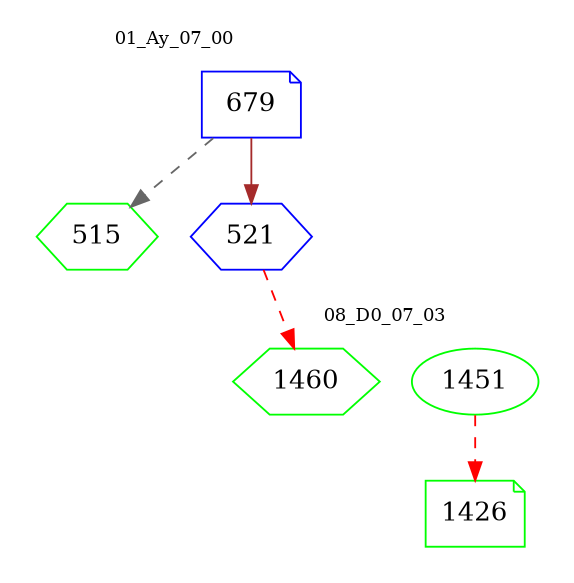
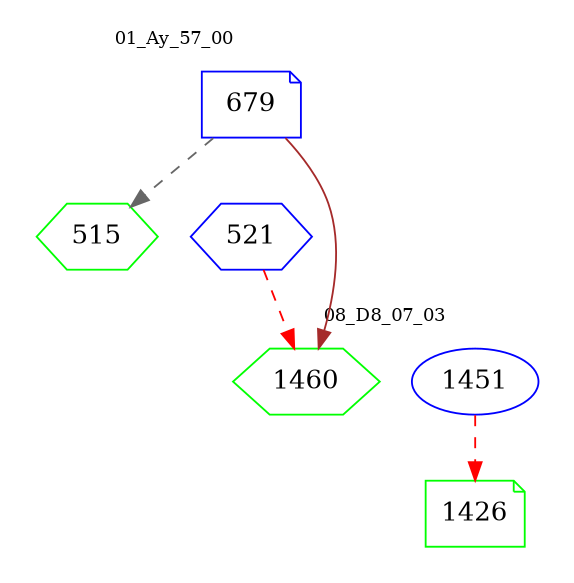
(174, 39) -> (174, 39)
(251, 162) -> (334, 228)
(385, 316) -> (385, 316)
(475, 382) -> (475, 382)
